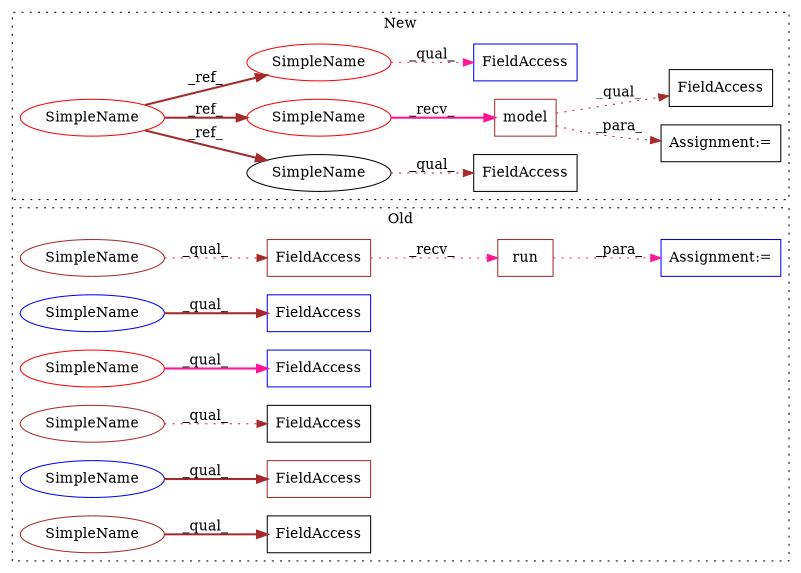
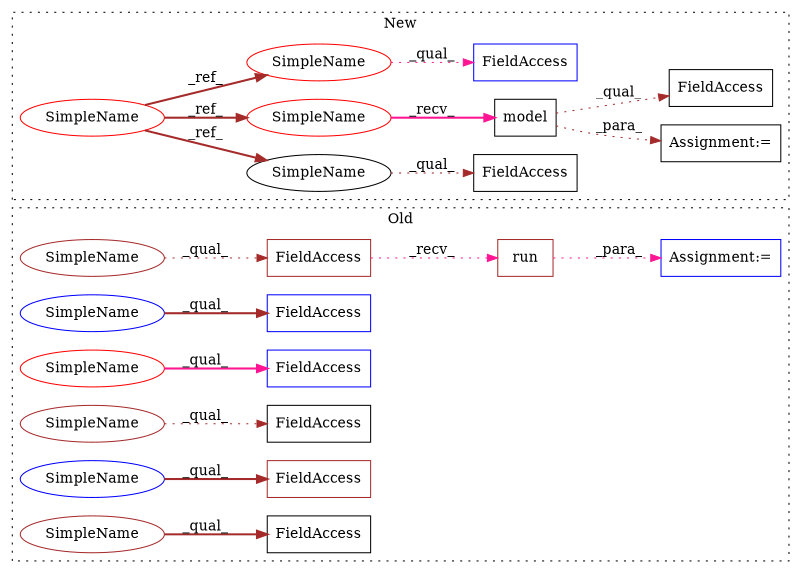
(525, 118) -> (525, 118)
